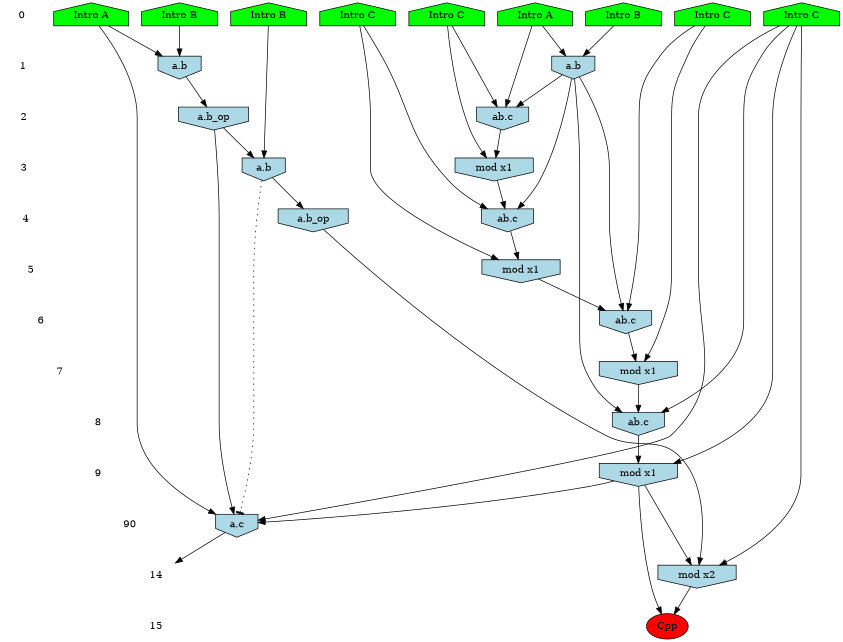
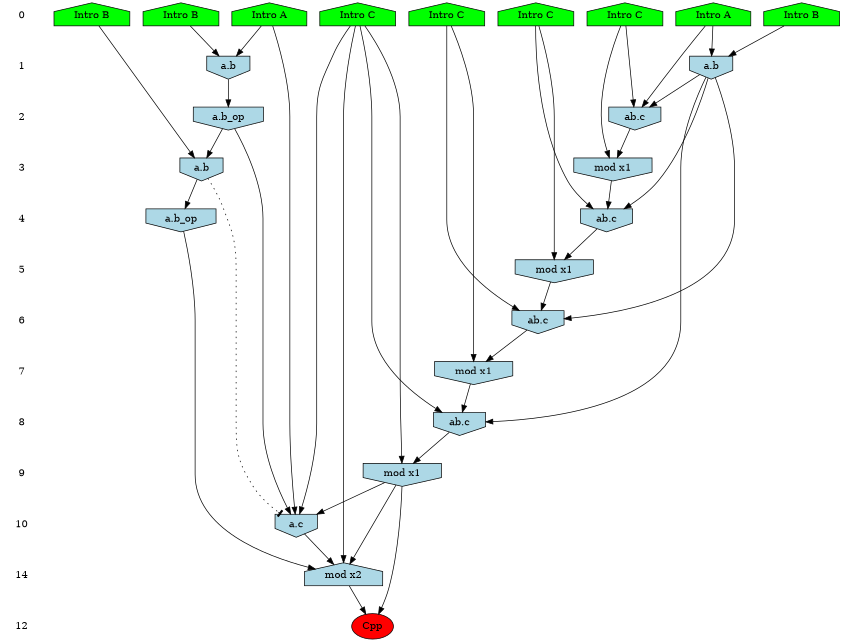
(130, 525) -> (22, 525)
(203, 546) -> (317, 547)
(697, 575) -> (344, 575)
(156, 626) -> (22, 626)
